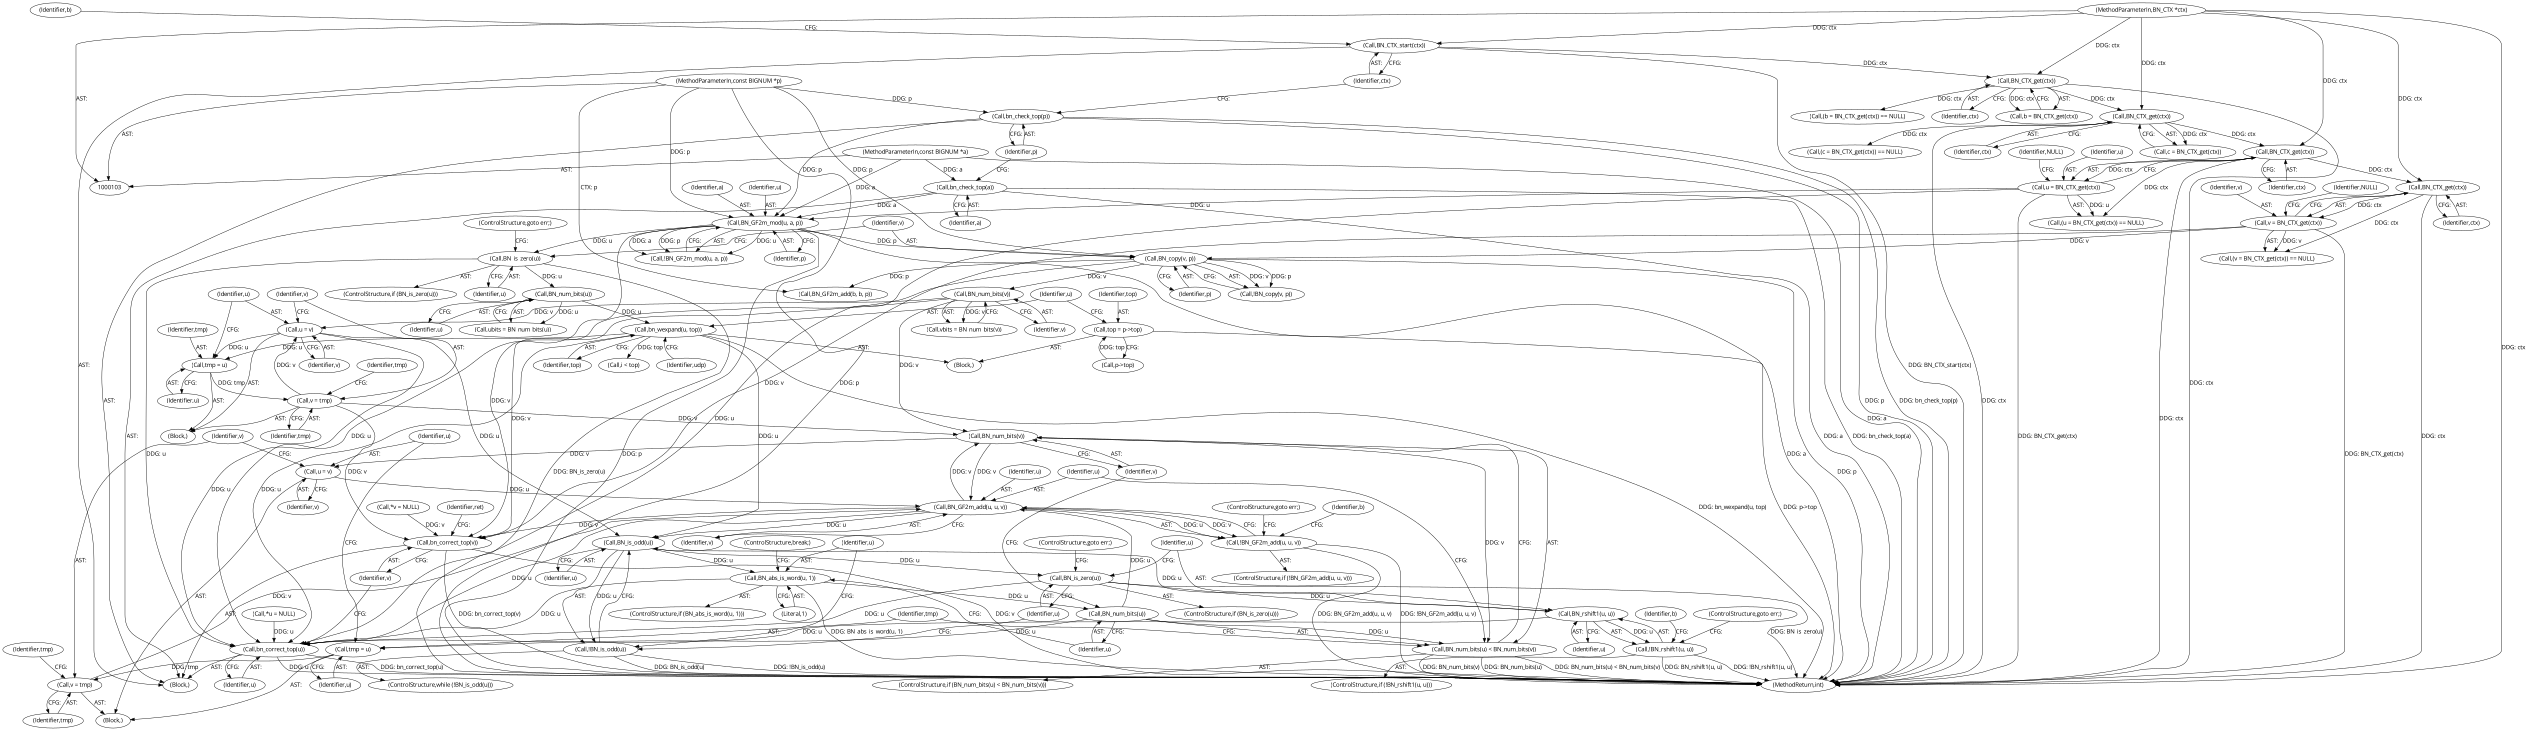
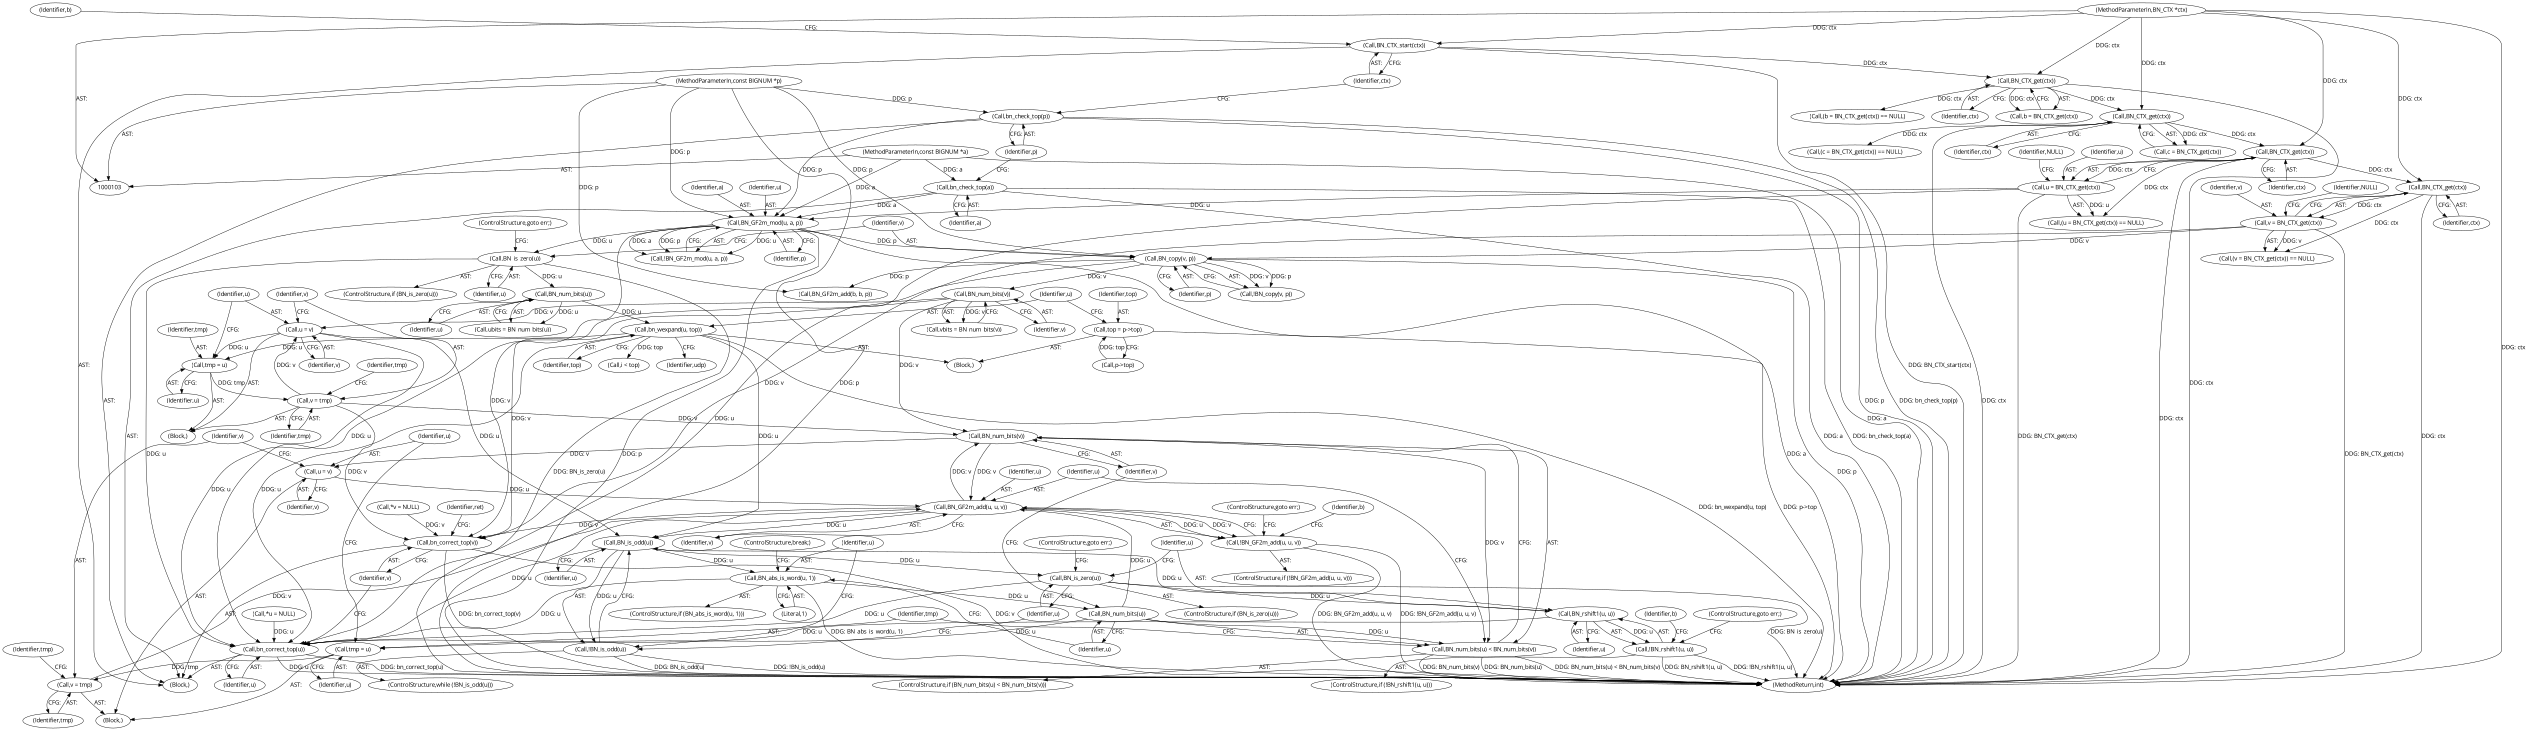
(589, 188) -> (589, 188)
(666, 351) -> (681, 345)
